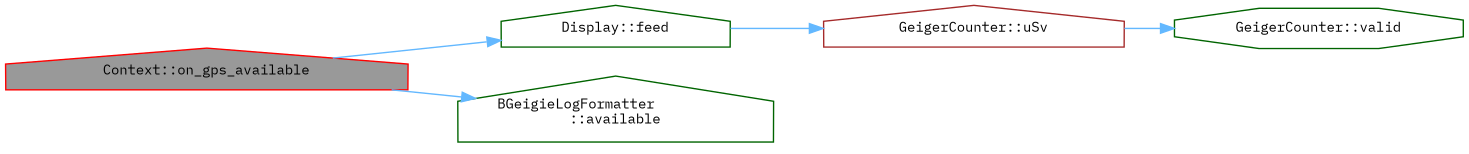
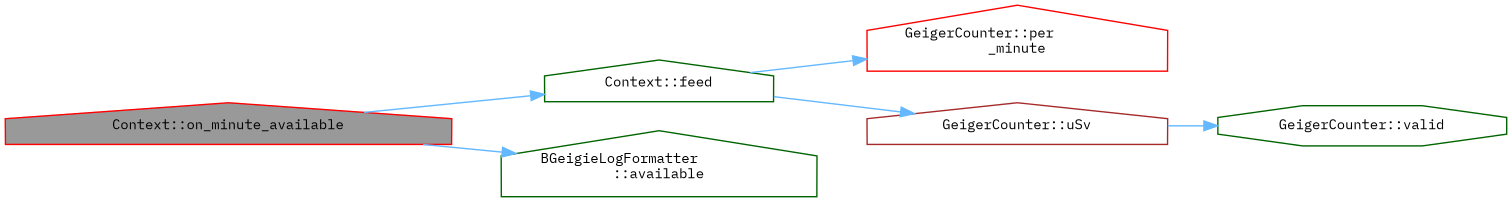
(616, 28) -> (659, 83)
none -> (1017, 42)
(207, 71) -> (229, 126)
